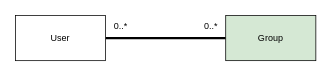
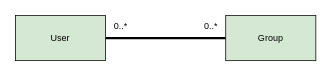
(60, 38) -> (60, 38)
